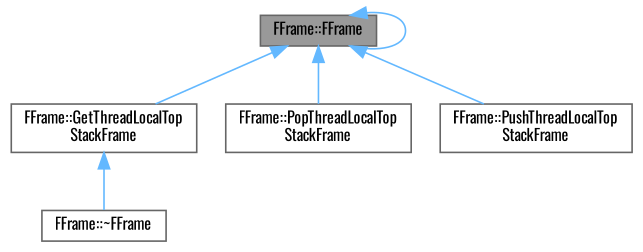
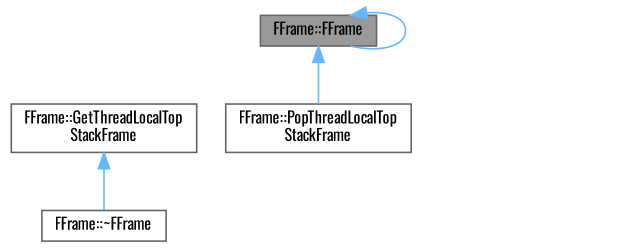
(214, 78) -> none
(536, 128) -> none
